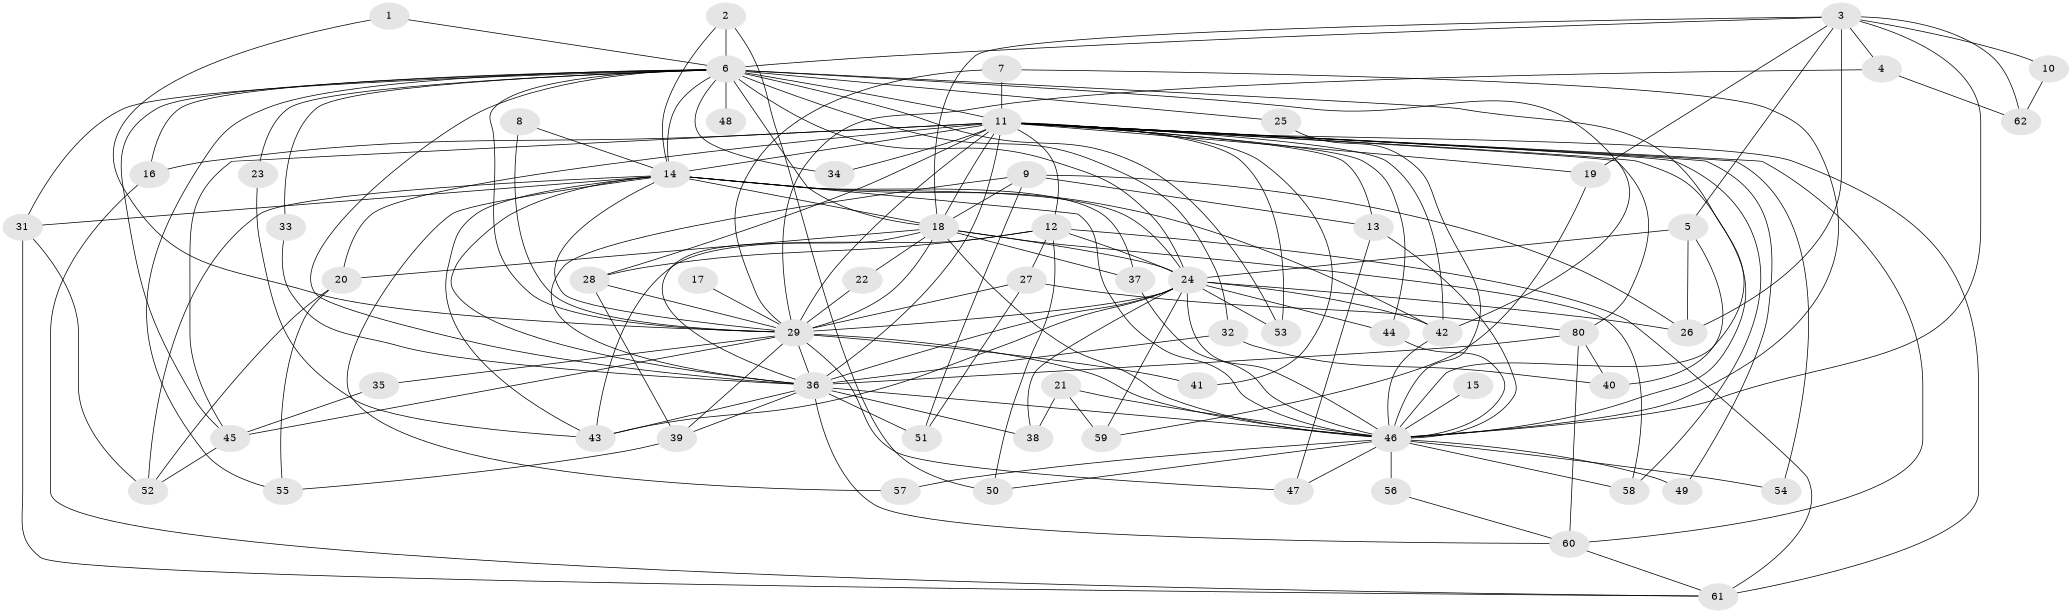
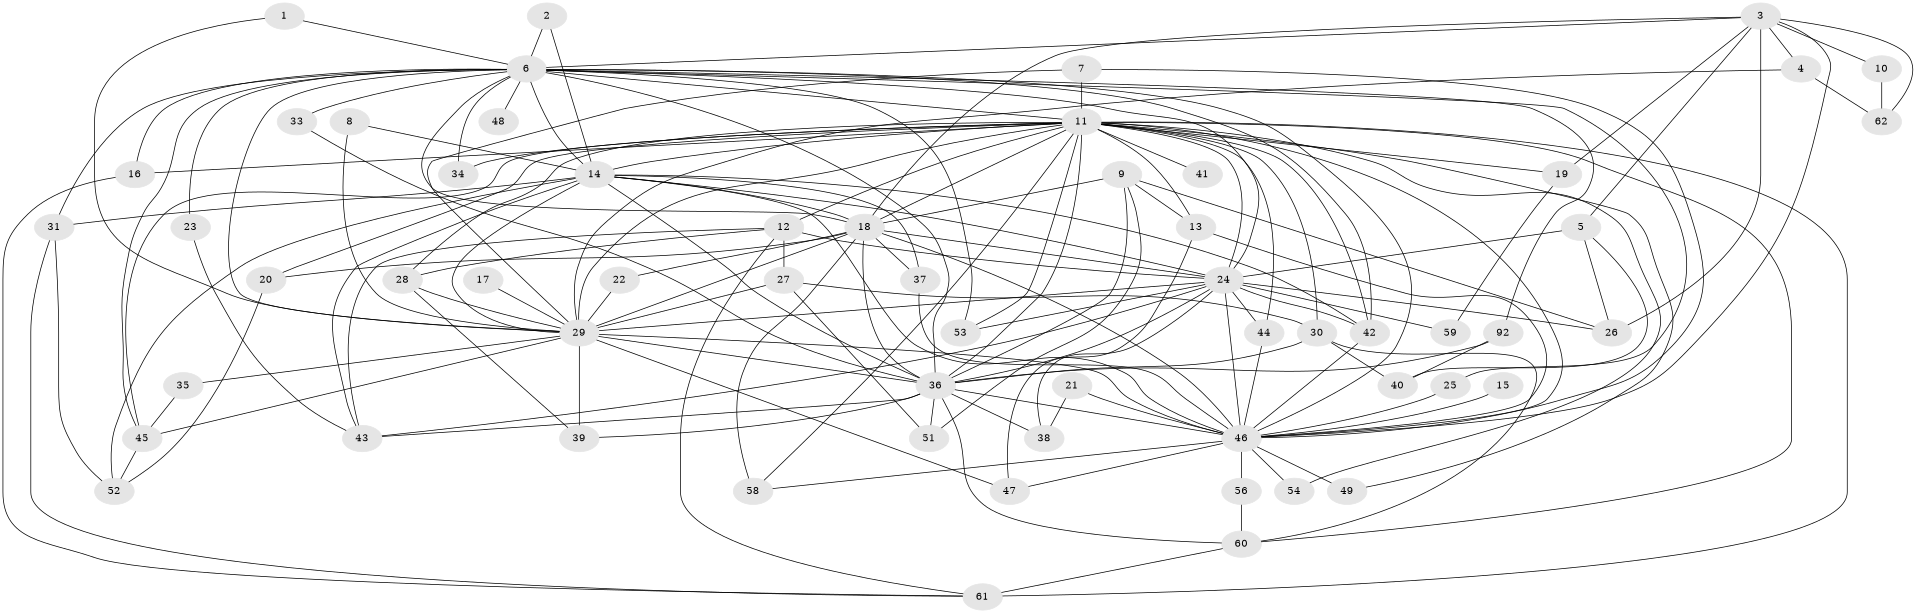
none -> (1220, 154)
(1228, 333) -> (1503, 333)
(1579, 333) -> (1317, 333)
(1061, 361) -> none
(1084, 415) -> none
(283, 491) -> none
(901, 491) -> none
(993, 491) -> none
